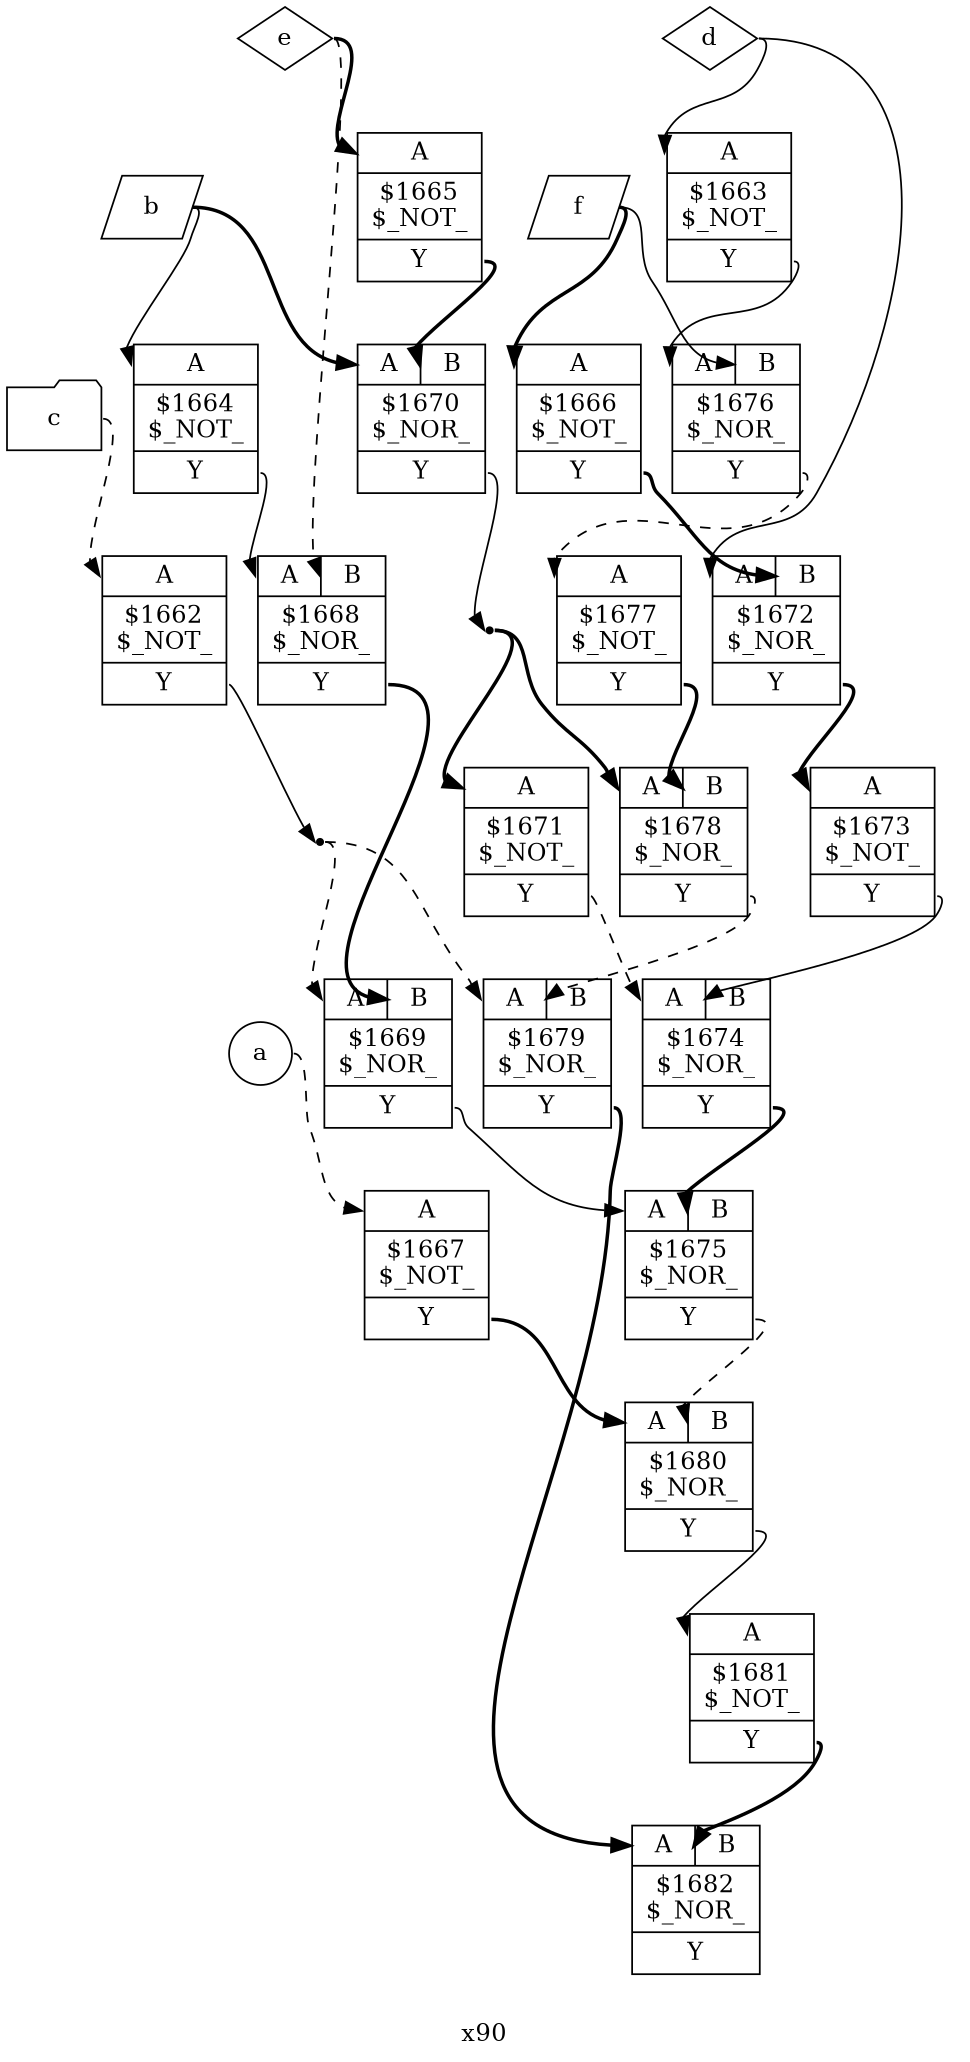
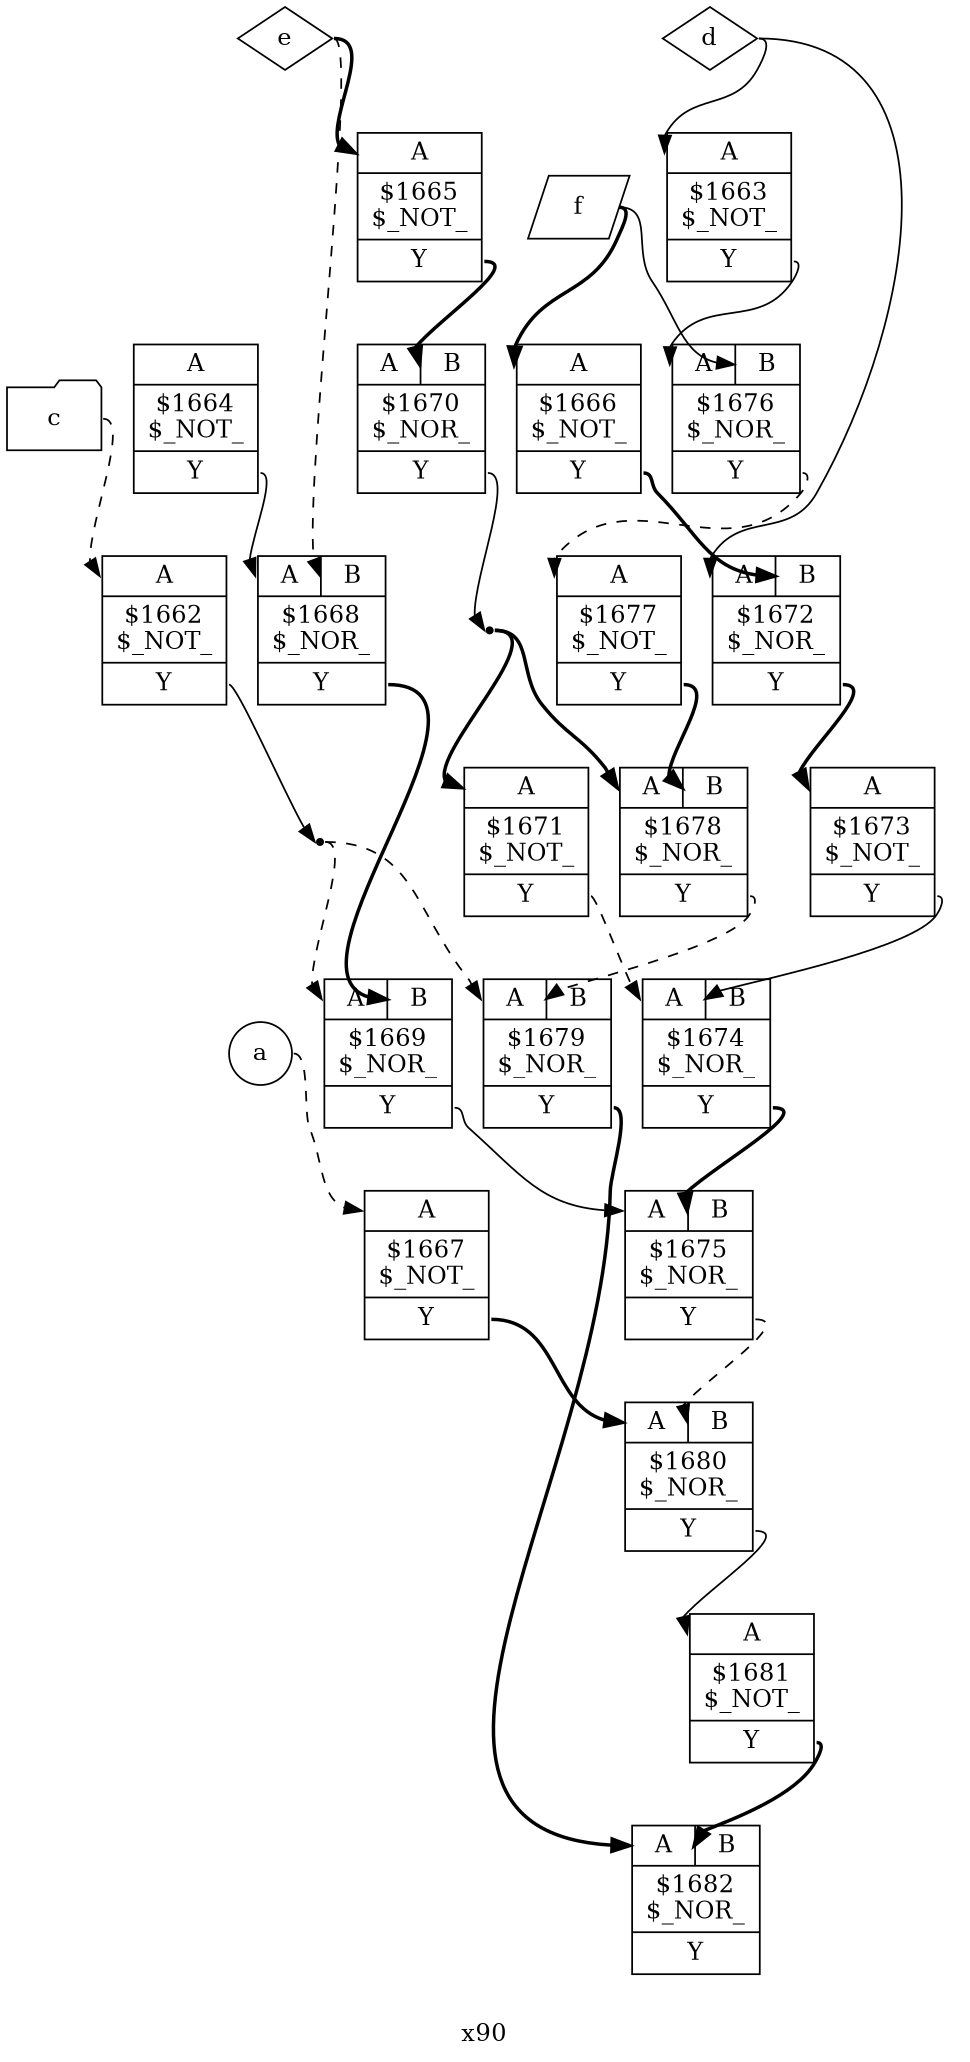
(152, 207) -> none
